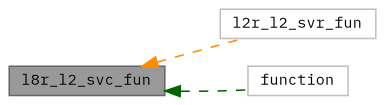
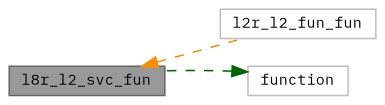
(298, 24) -> (298, 24)
(214, 91) -> (198, 70)
